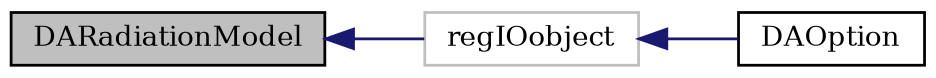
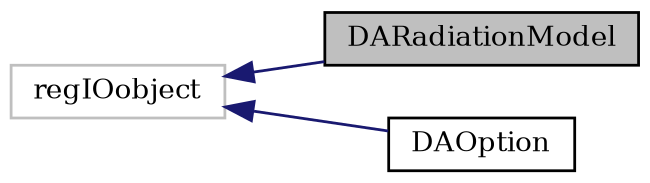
(389, 39) -> (289, 67)
